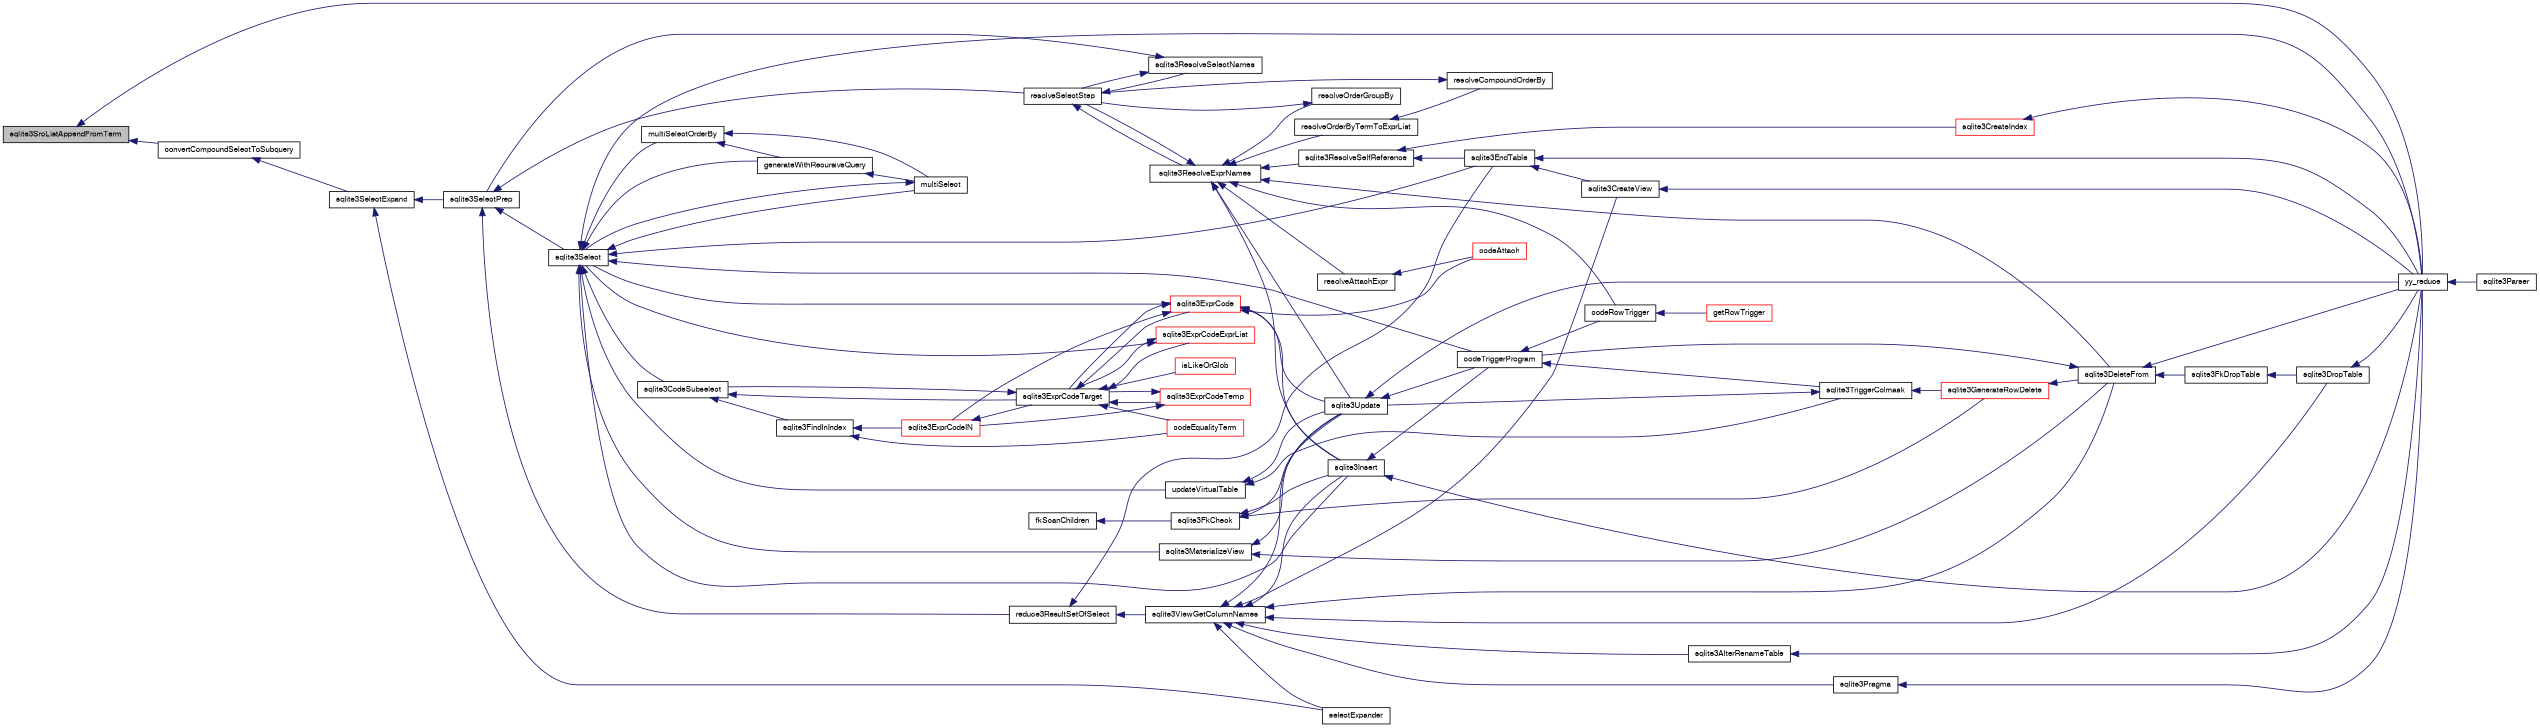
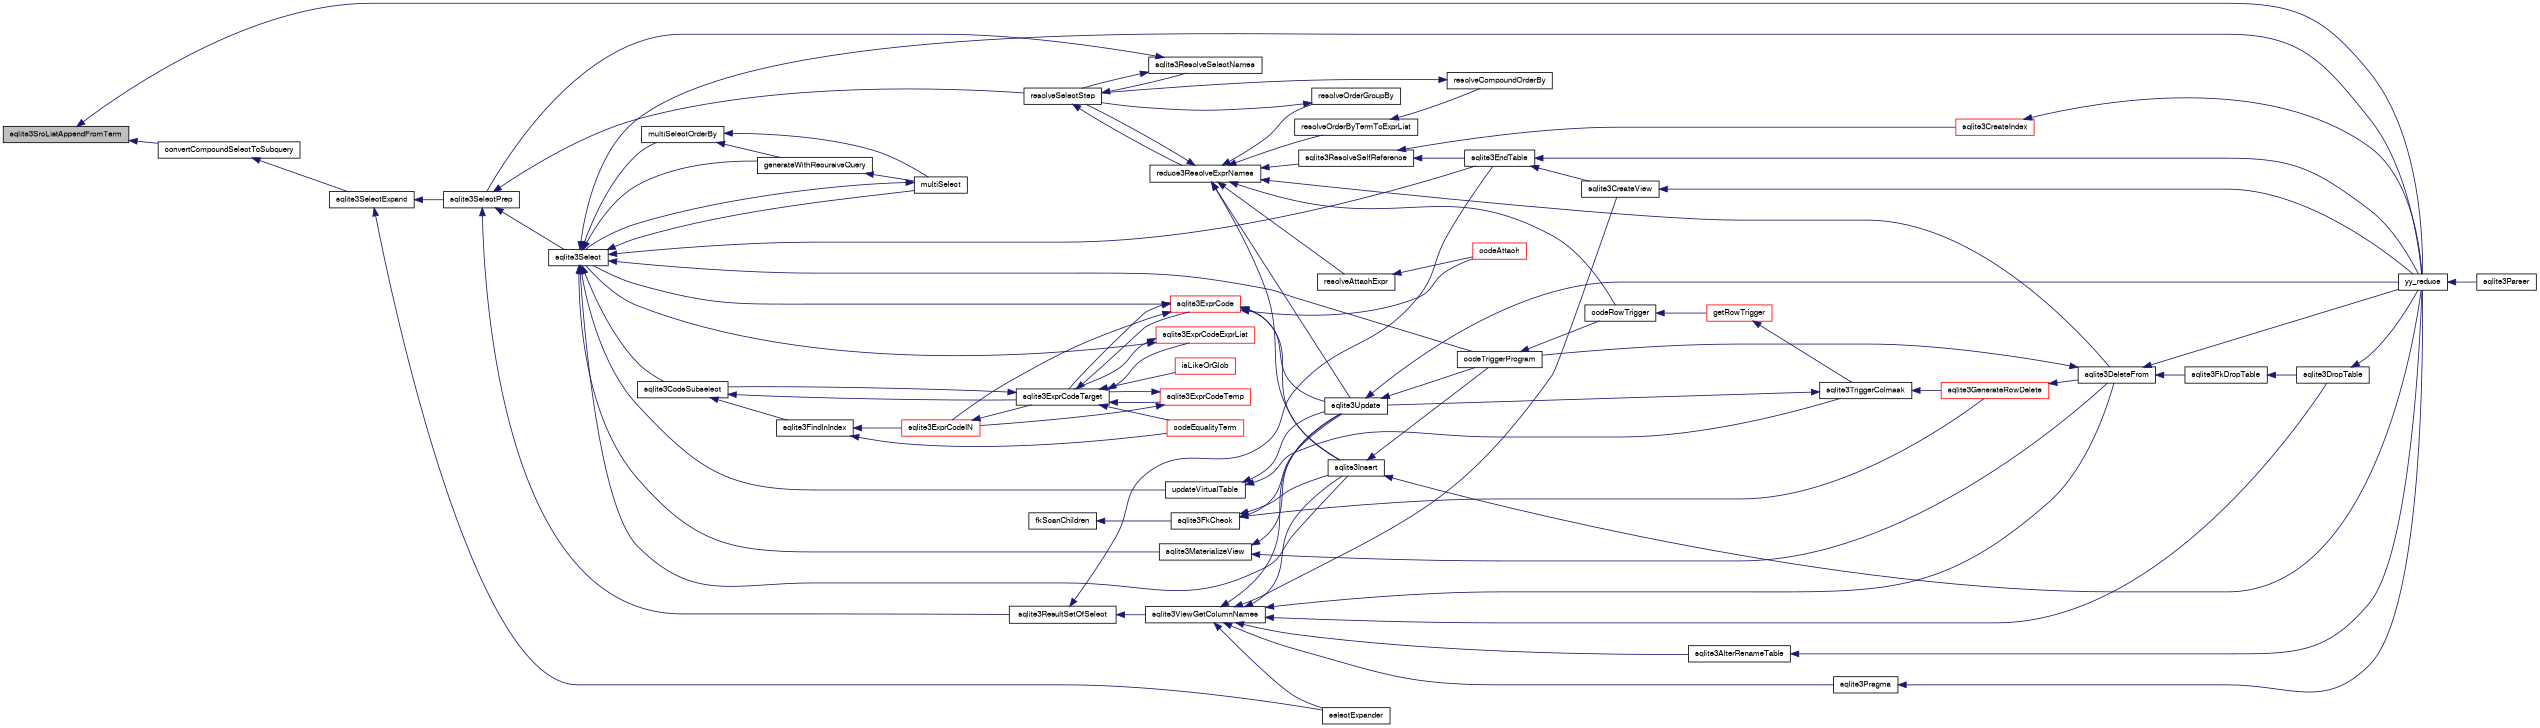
(1205, 174) -> (1205, 174)
(1685, 375) -> (1806, 354)
(1063, 615) -> (1063, 615)
